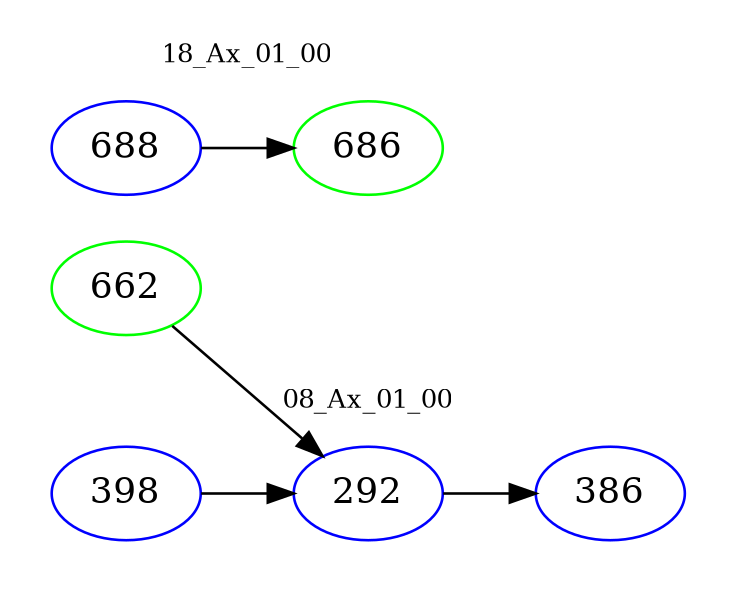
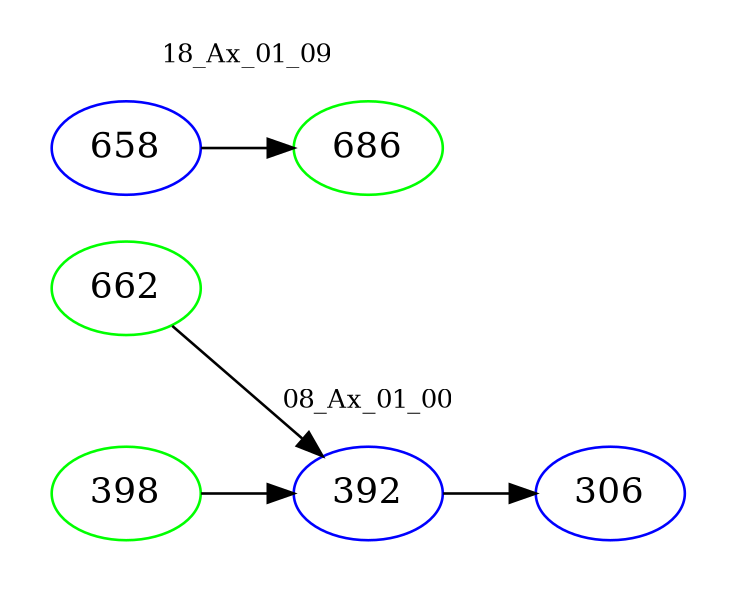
(247, 56) -> (247, 56)
(126, 148) -> (126, 148)
(126, 493) -> (126, 493)
(368, 493) -> (368, 493)
(610, 493) -> (610, 493)
